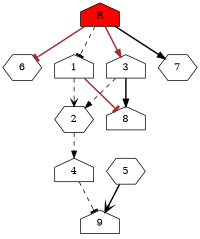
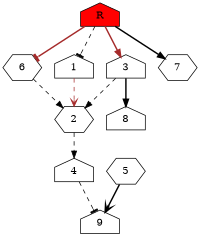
(74, 89) -> (74, 89)
(96, 90) -> none
none -> (46, 91)
